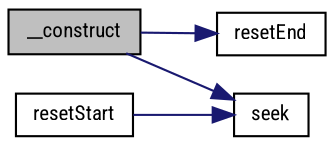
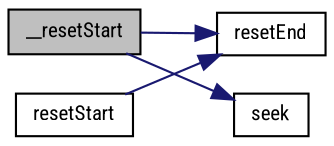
(74, 32) -> (74, 32)
(173, 115) -> (157, 81)
